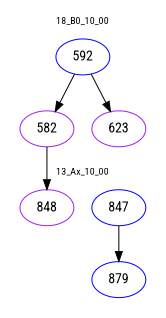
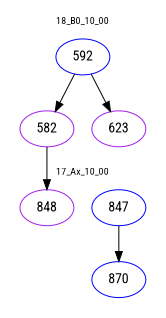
(83, 172) -> (83, 172)
(119, 280) -> (119, 280)
